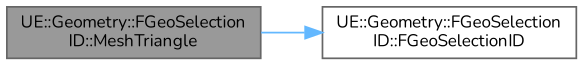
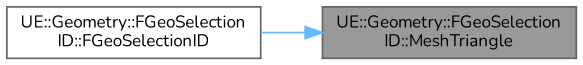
(283, 33) -> (283, 33)
